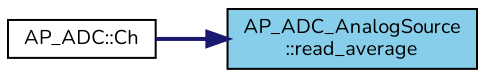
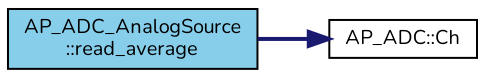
(182, 39) -> (283, 39)
